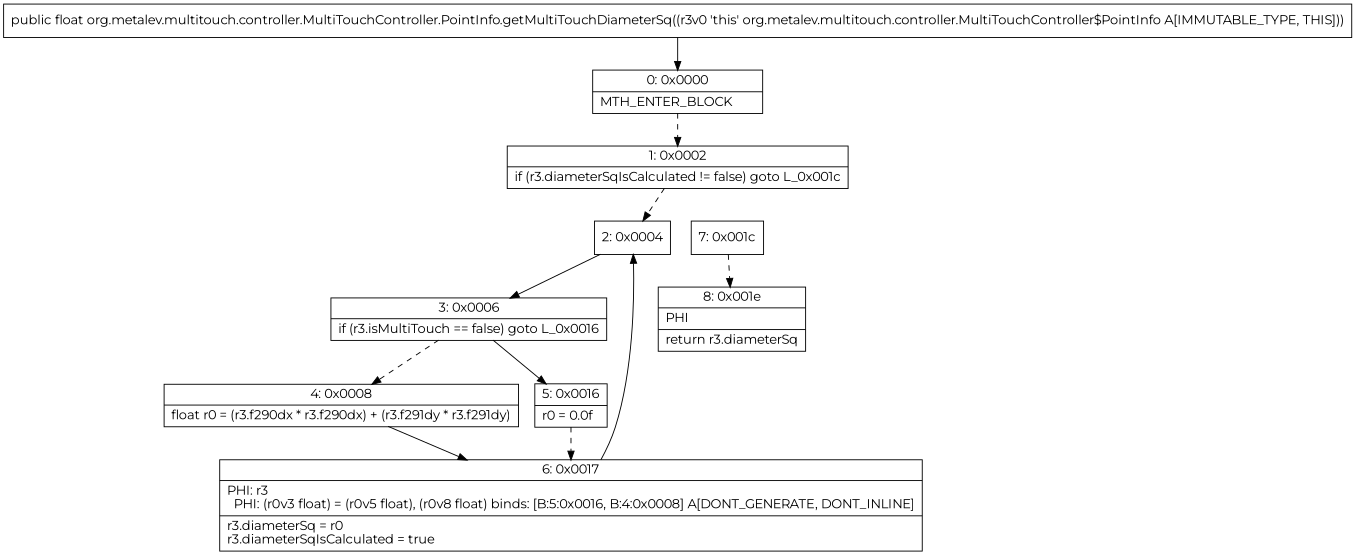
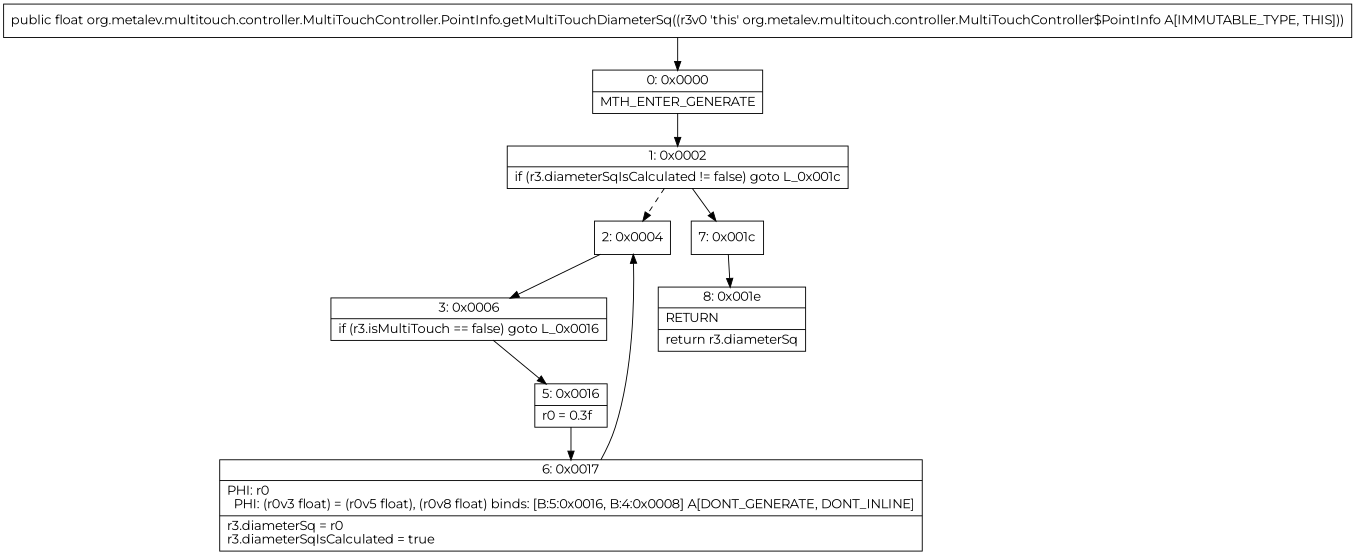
(666, 102) -> (678, 102)
(678, 125) -> (678, 125)
none -> (701, 201)
(729, 266) -> (729, 266)
(677, 318) -> (692, 318)
(341, 406) -> none
(567, 416) -> (567, 416)
(571, 439) -> (571, 439)
(250, 491) -> (250, 491)
